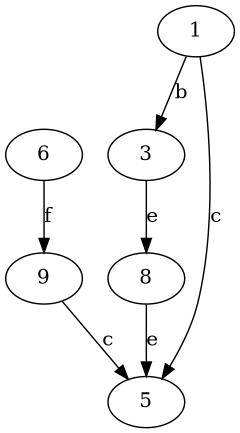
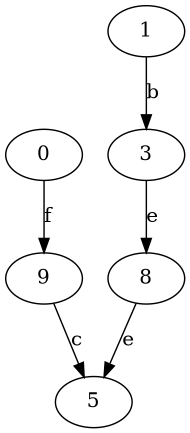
(44, 155) -> (44, 155)
(209, 215) -> none
